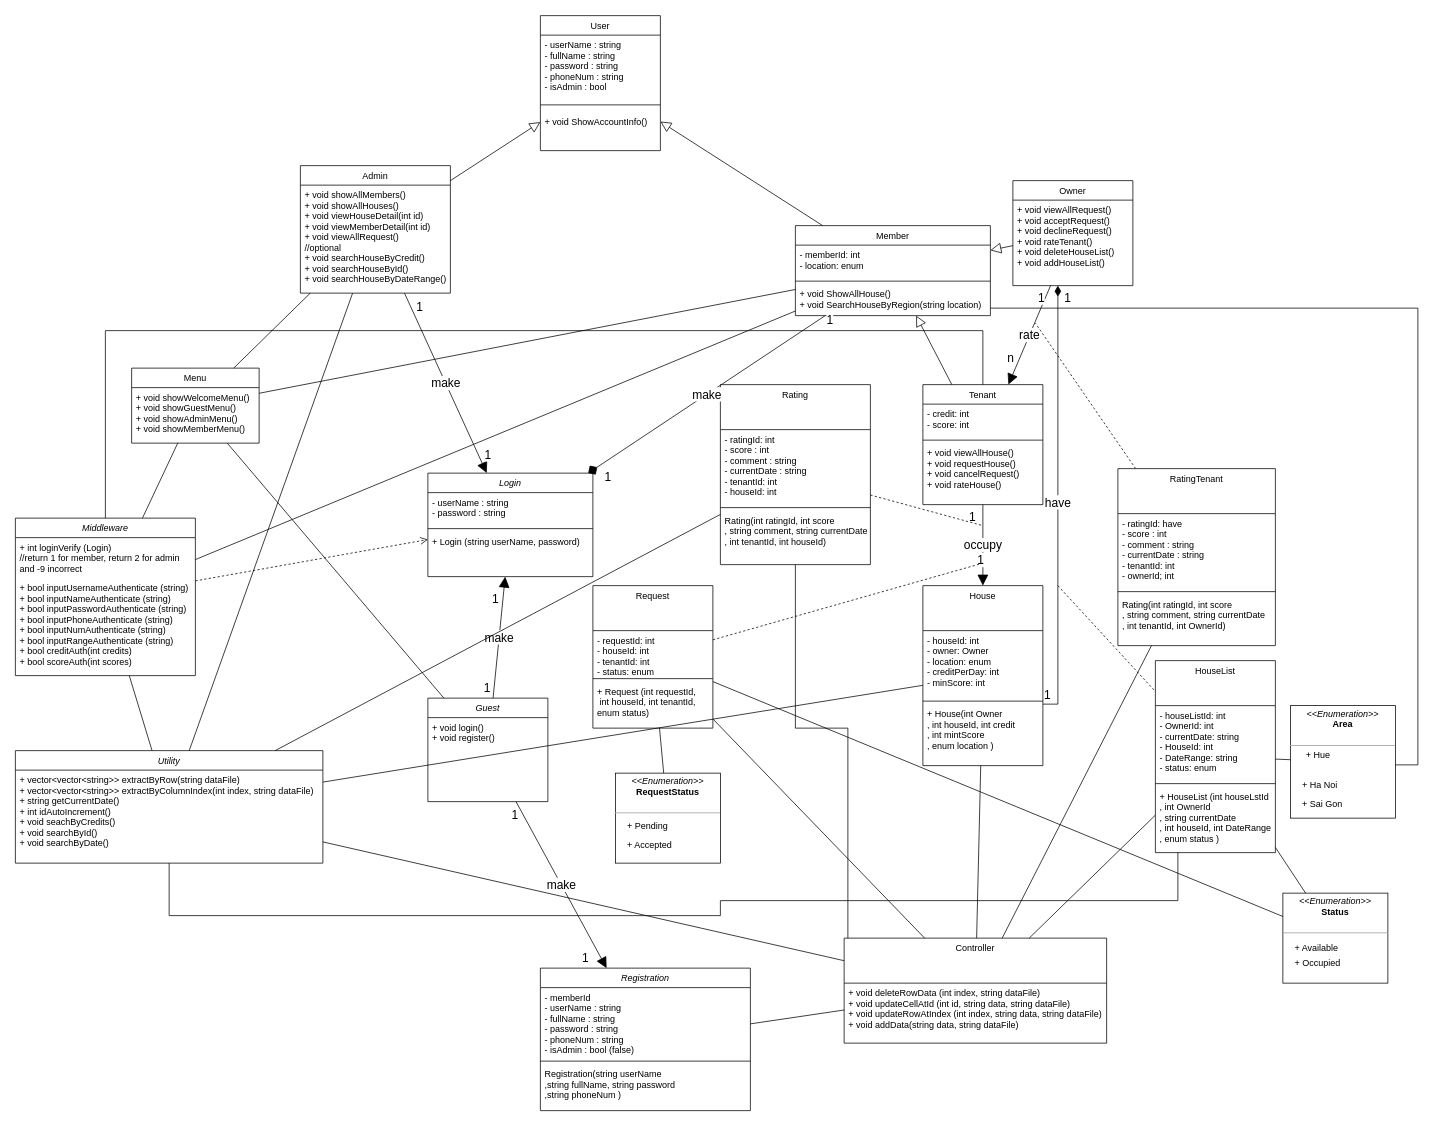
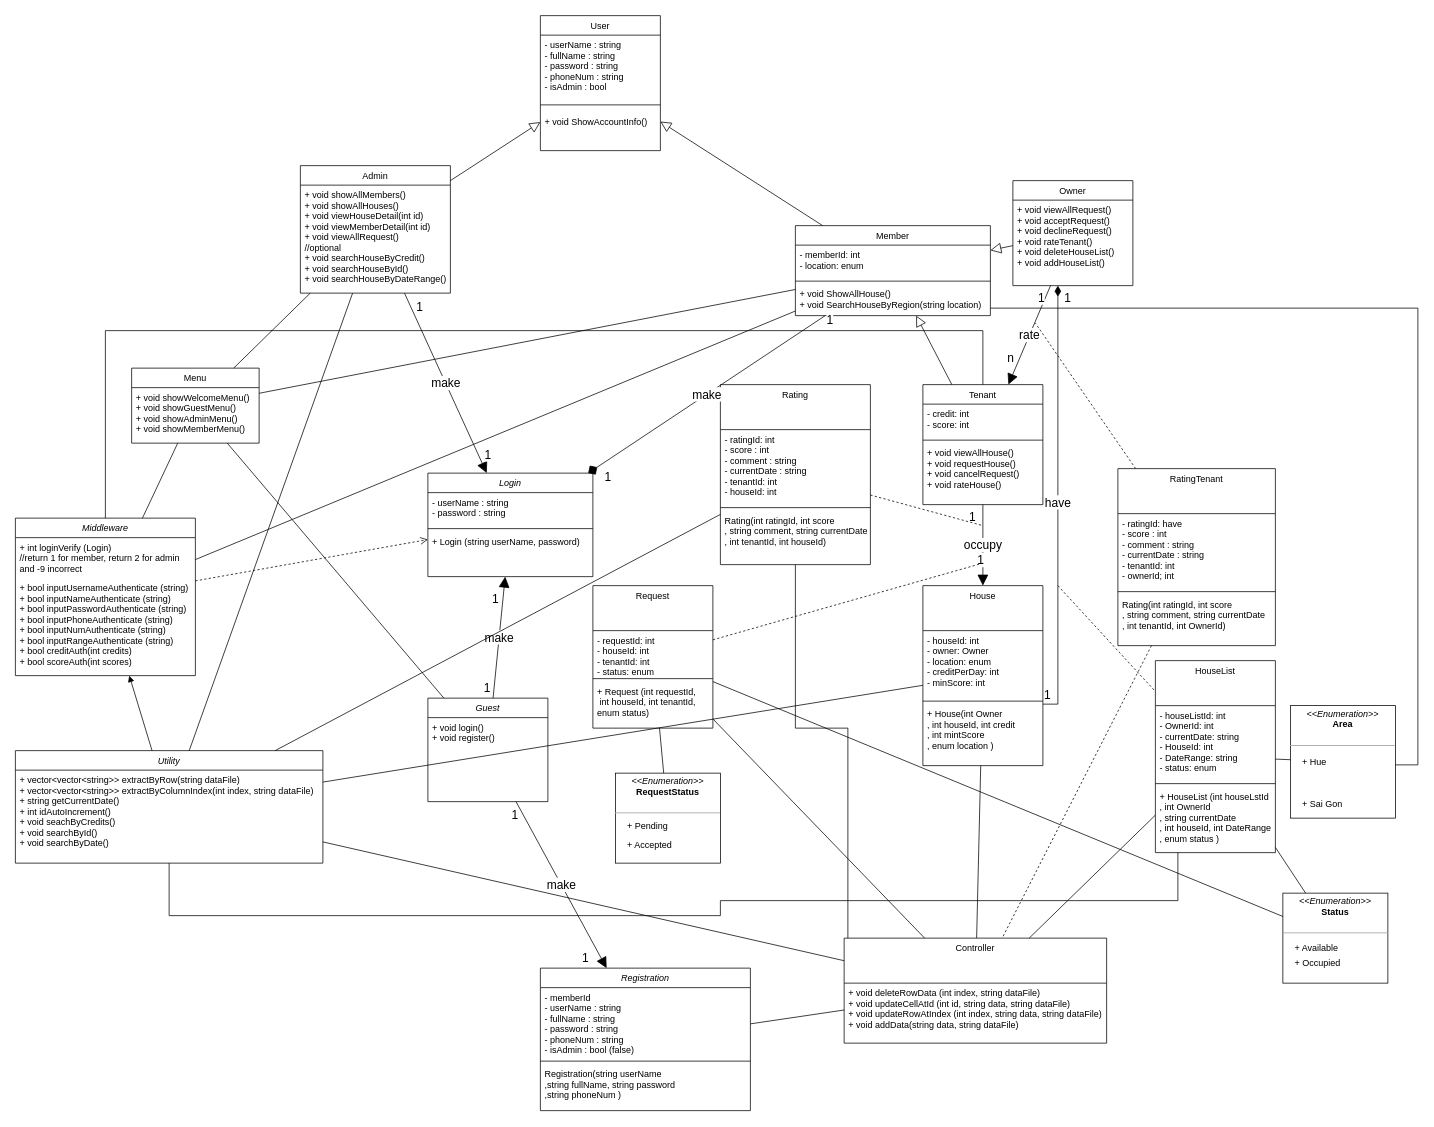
(131, 680) -> (131, 682)
(1339, 754) -> (1335, 762)
(1335, 784) -> none
(1076, 793) -> (1076, 793)
